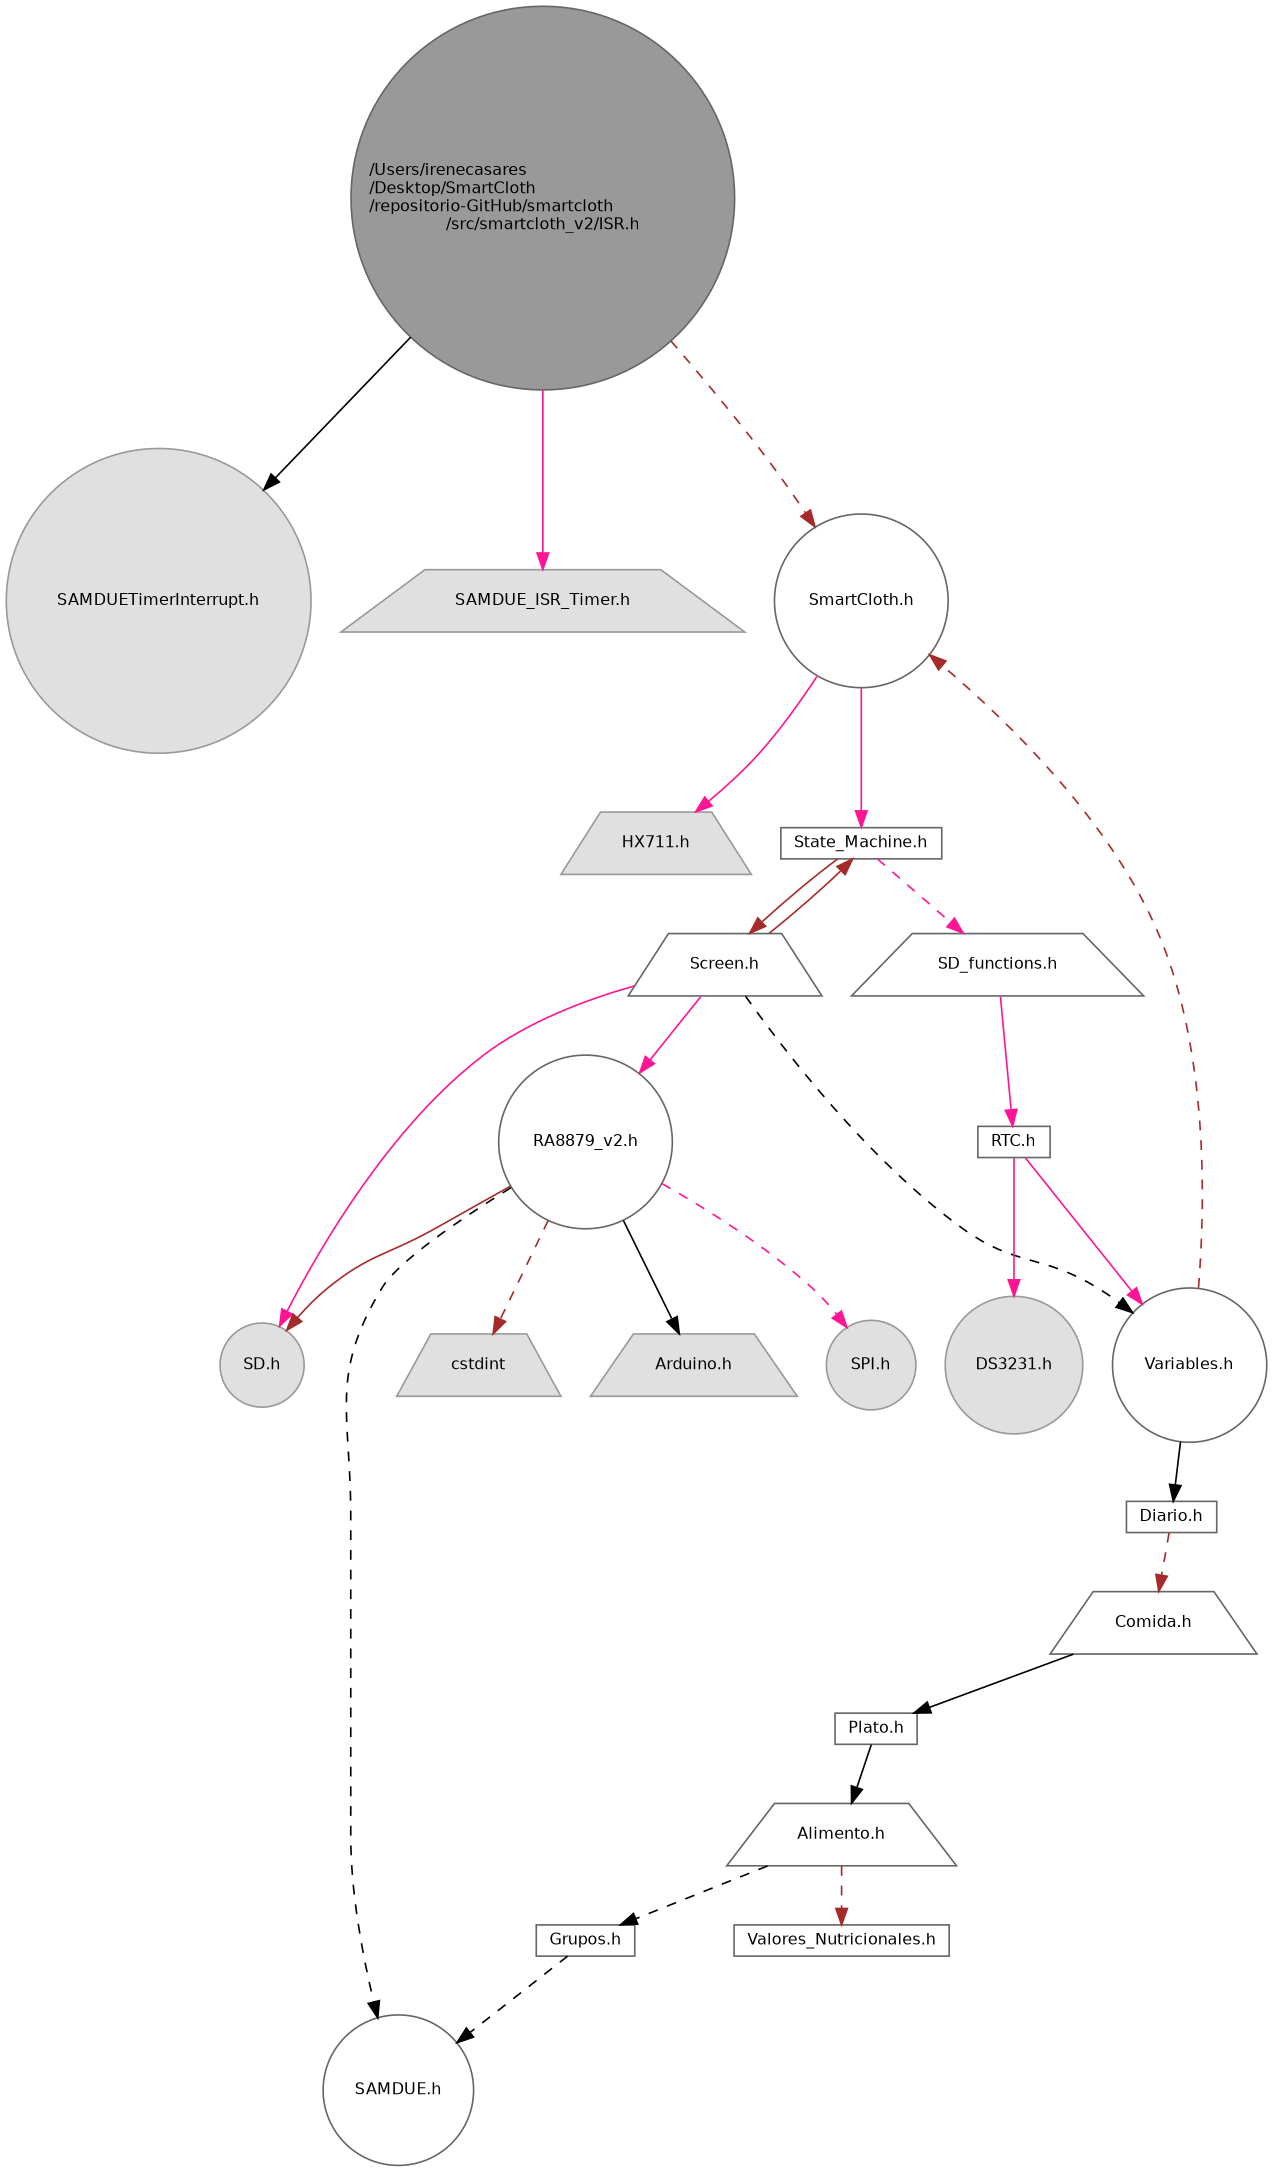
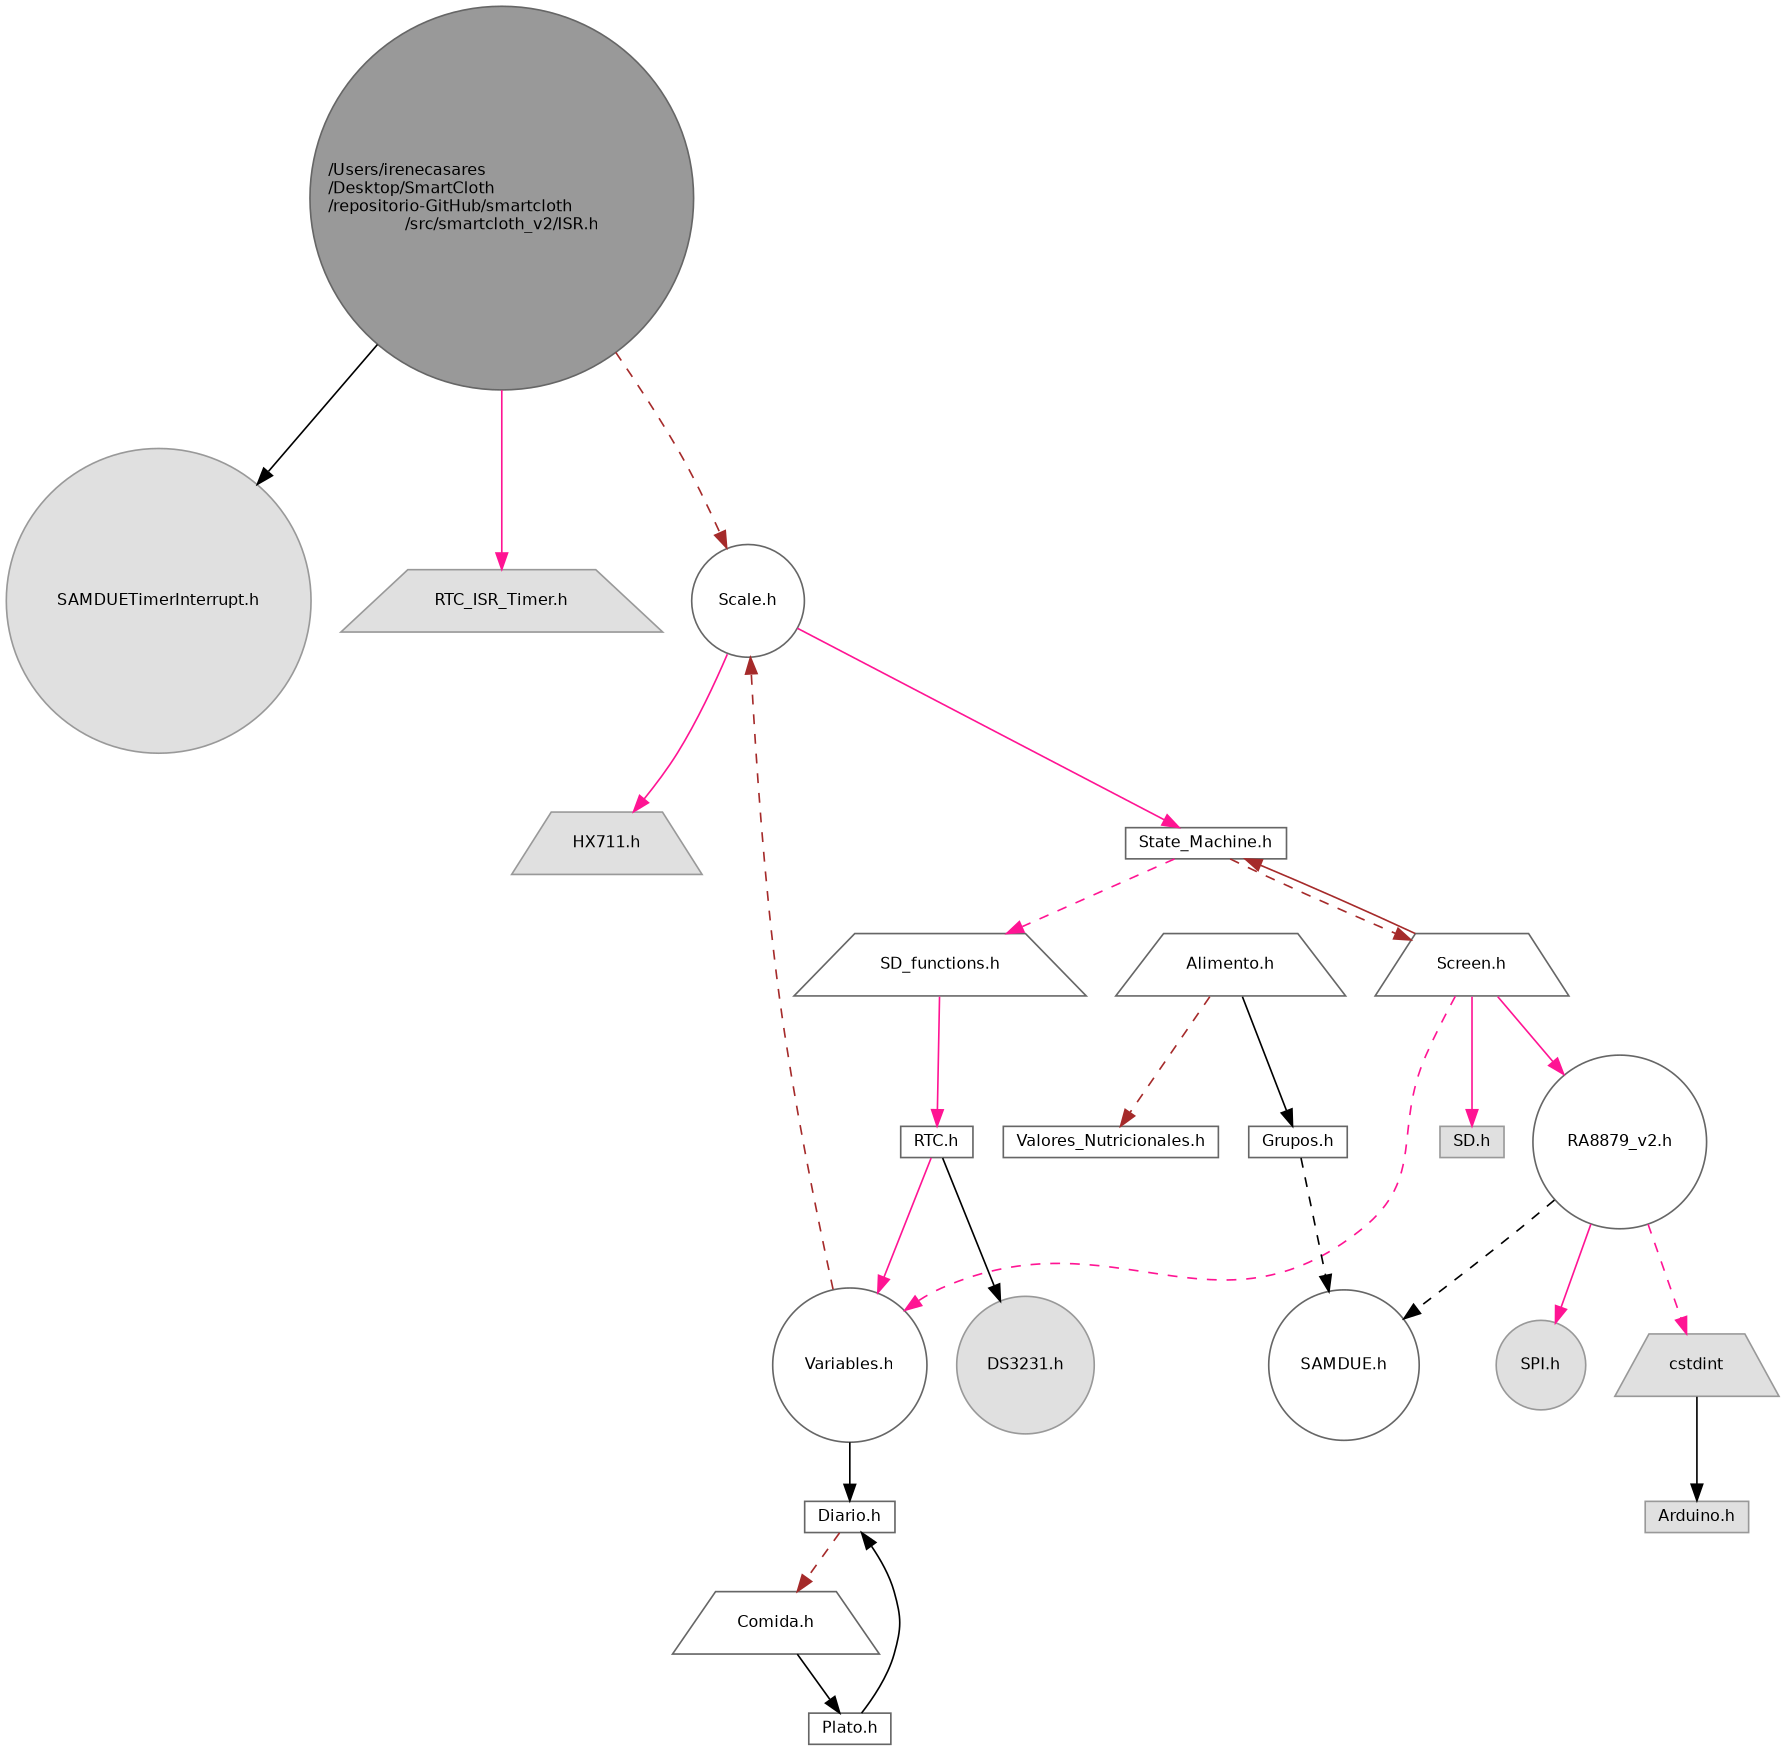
(543, 601) -> (502, 601)
(861, 601) -> (748, 601)
(799, 889) -> (1312, 897)
(907, 1182) -> (1270, 1274)
(1014, 1219) -> (968, 1222)
(754, 1242) -> (1576, 1266)
(400, 1246) -> none
(524, 1270) -> (1665, 1271)
(648, 1270) -> (1697, 1440)
(262, 1365) -> (1472, 1142)
(694, 1365) -> (1697, 1517)
(864, 1766) -> (899, 1631)
(702, 1892) -> (1264, 1054)
